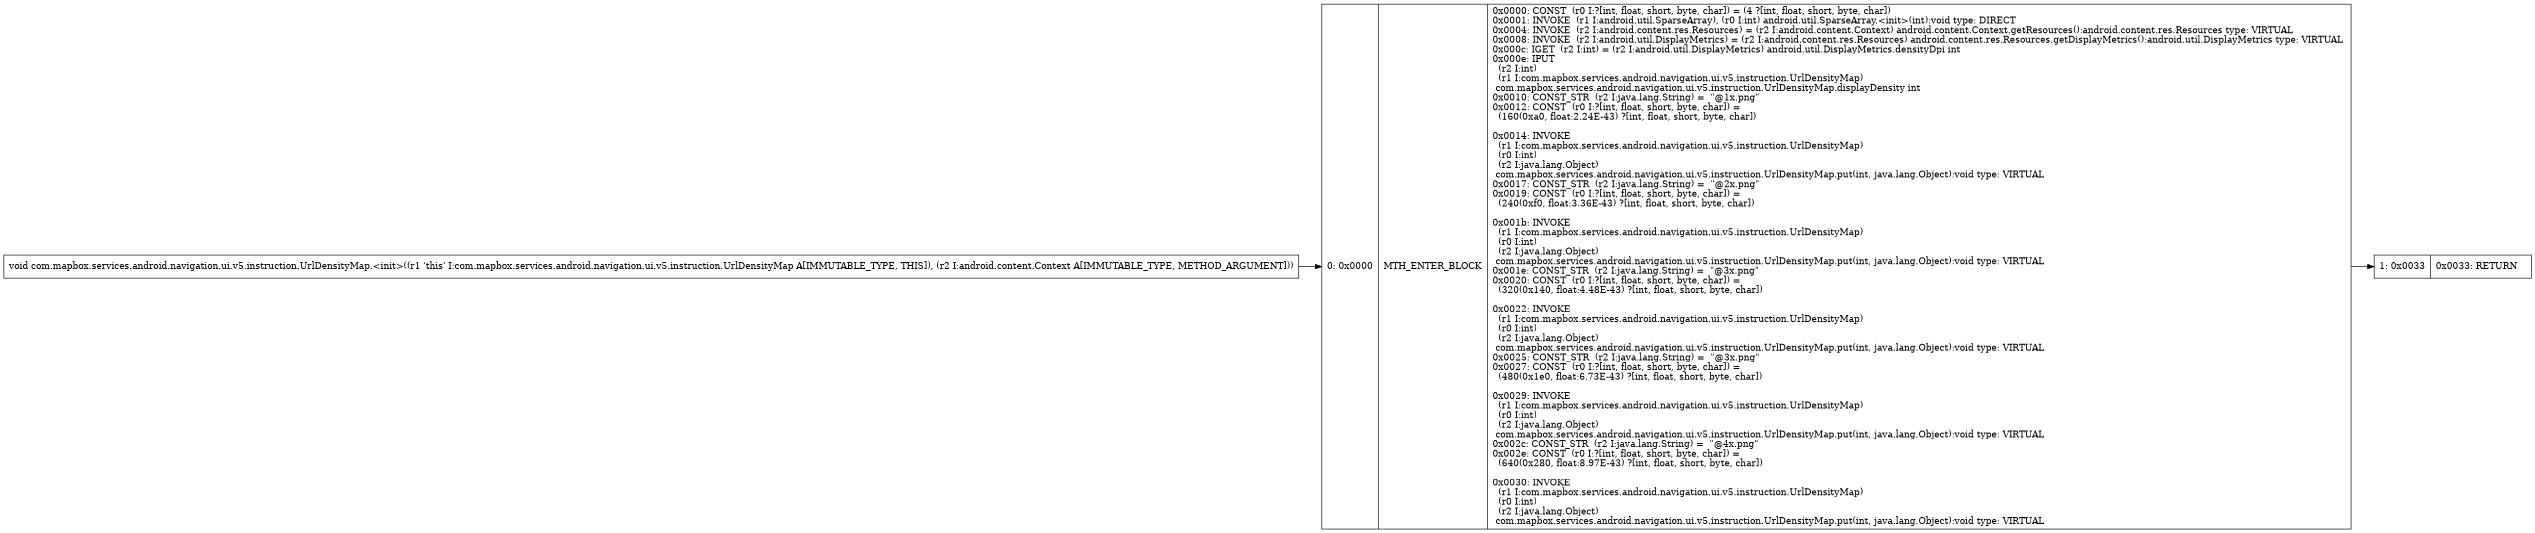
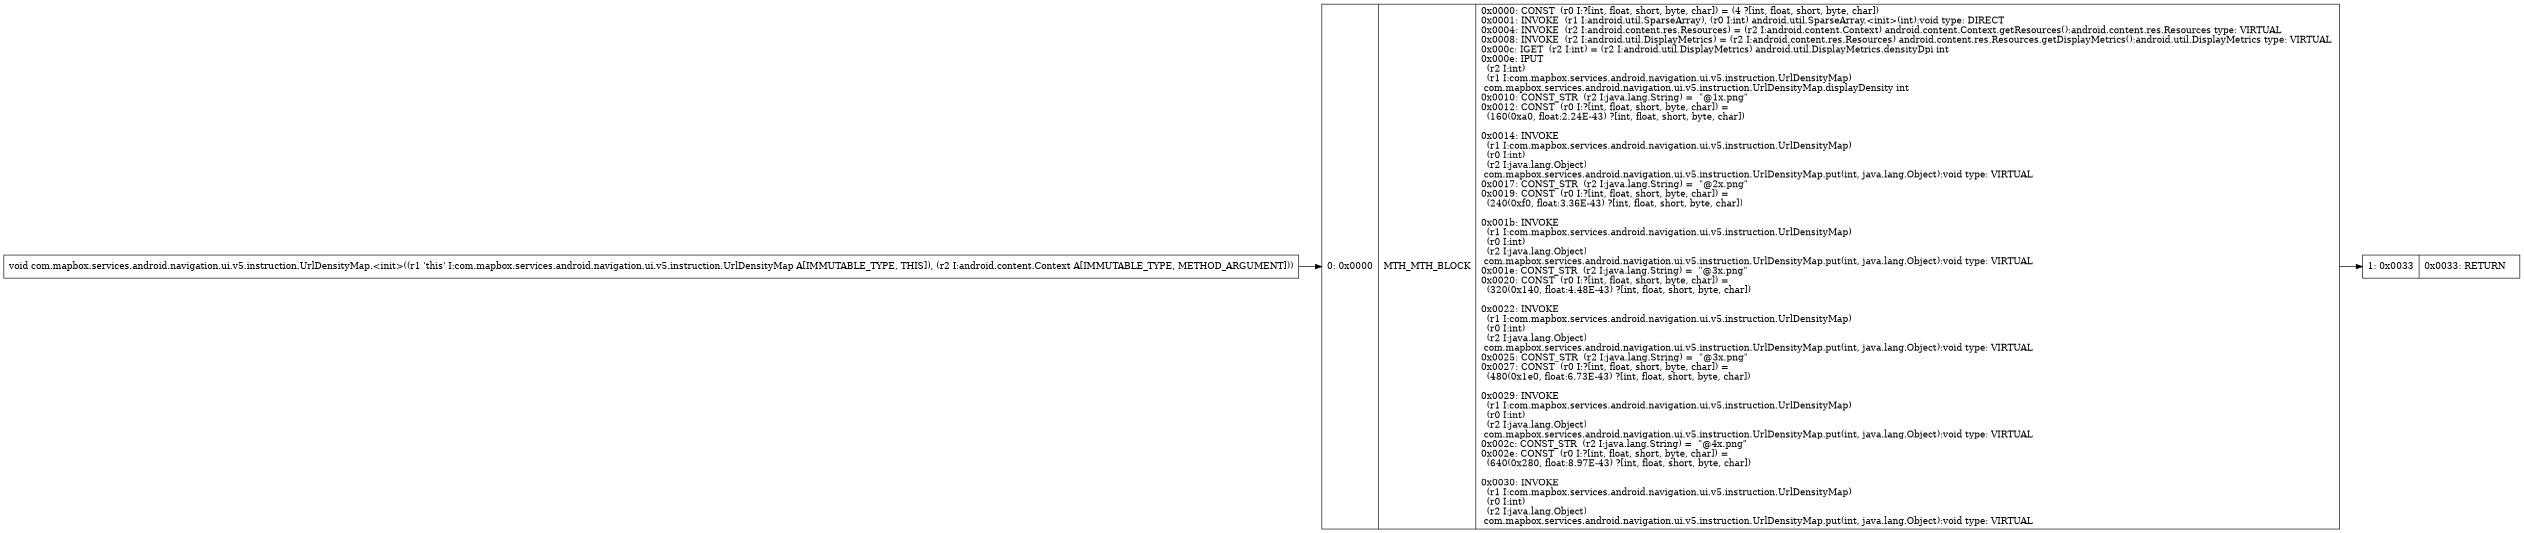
(1433, 266) -> (1427, 266)
